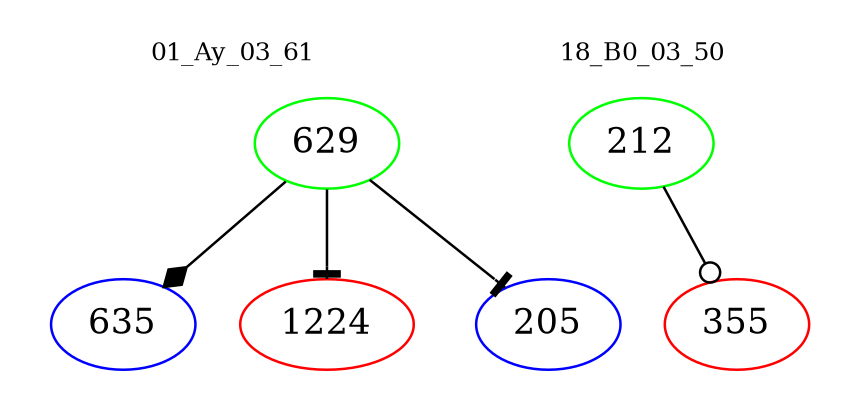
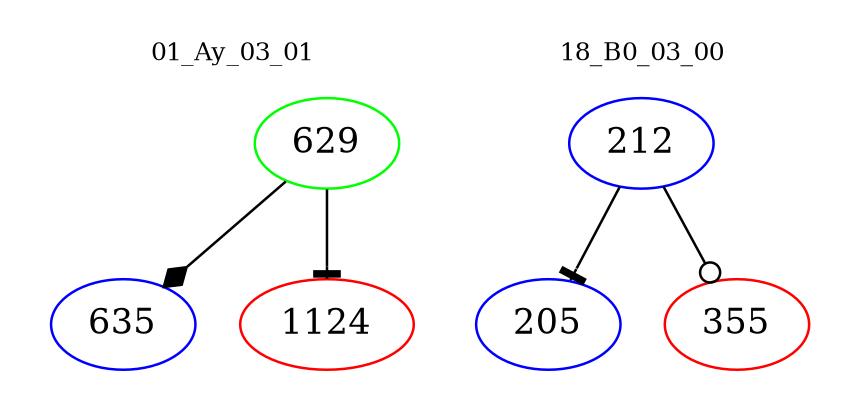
(233, 54) -> (233, 54)
(643, 54) -> (643, 54)
(641, 143) -> (641, 143)
(420, 220) -> (598, 228)
(327, 324) -> (327, 324)
